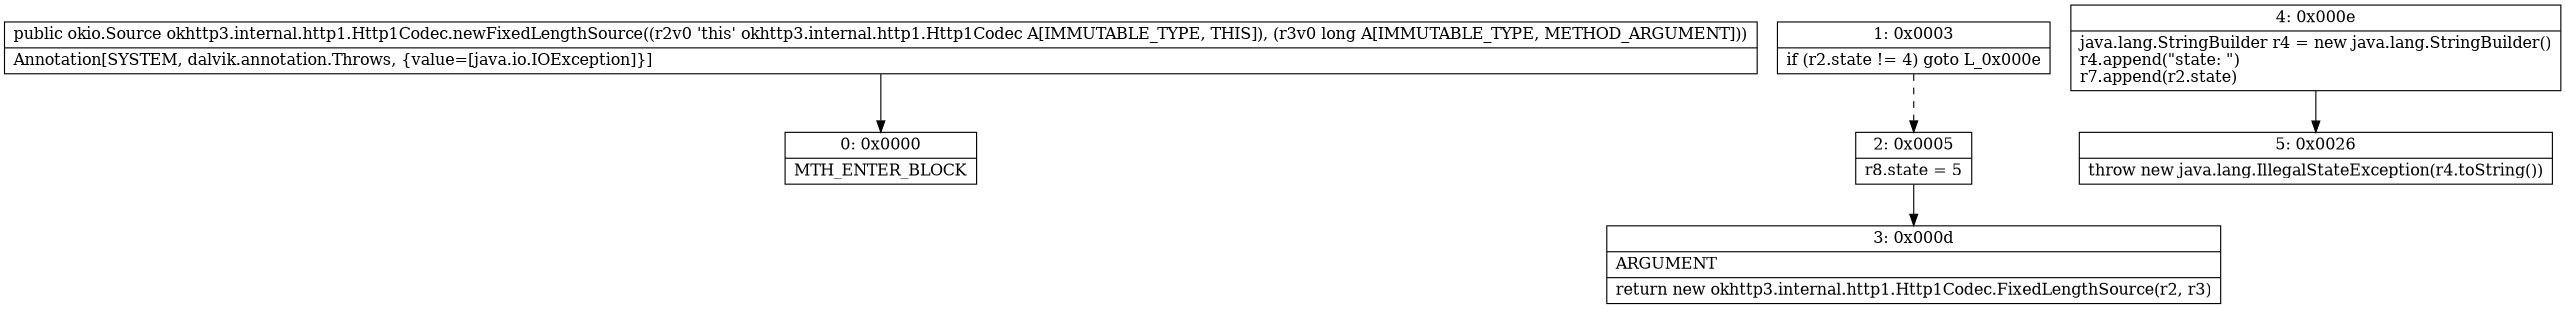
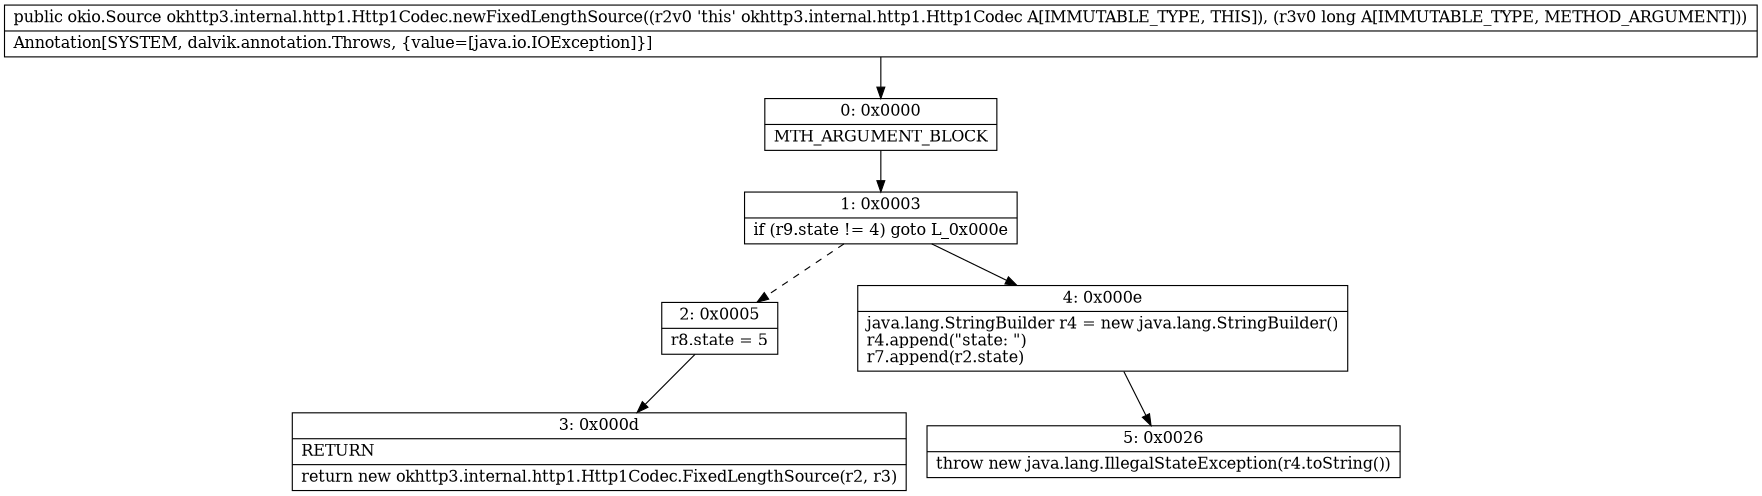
(1914, 60) -> (881, 230)
none -> (881, 166)
(881, 171) -> (881, 137)
none -> (969, 262)
(1666, 264) -> (338, 451)
